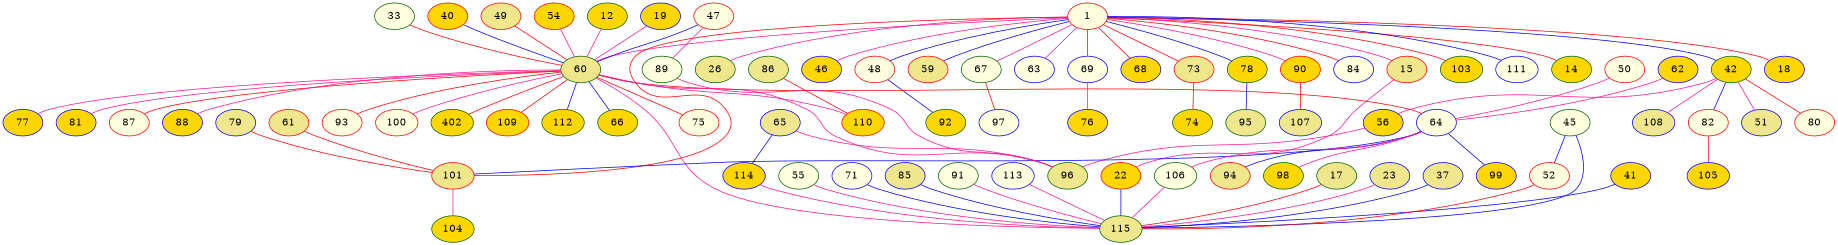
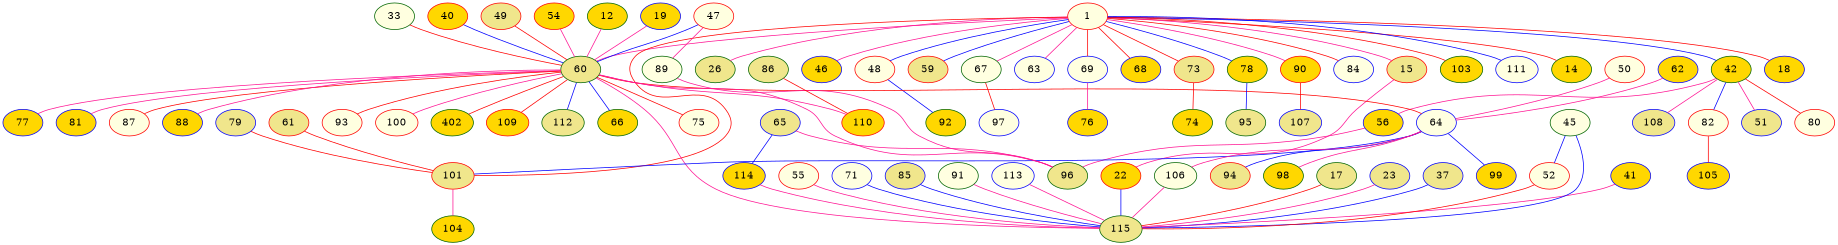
(563, 123) -> (563, 123)
(799, 176) -> (799, 176)
(1296, 220) -> (1296, 220)
